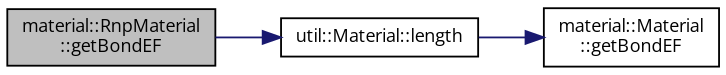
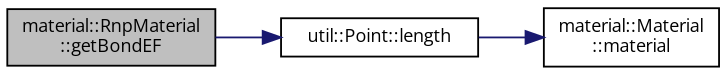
(380, 37) -> (380, 37)
(631, 37) -> (631, 37)
